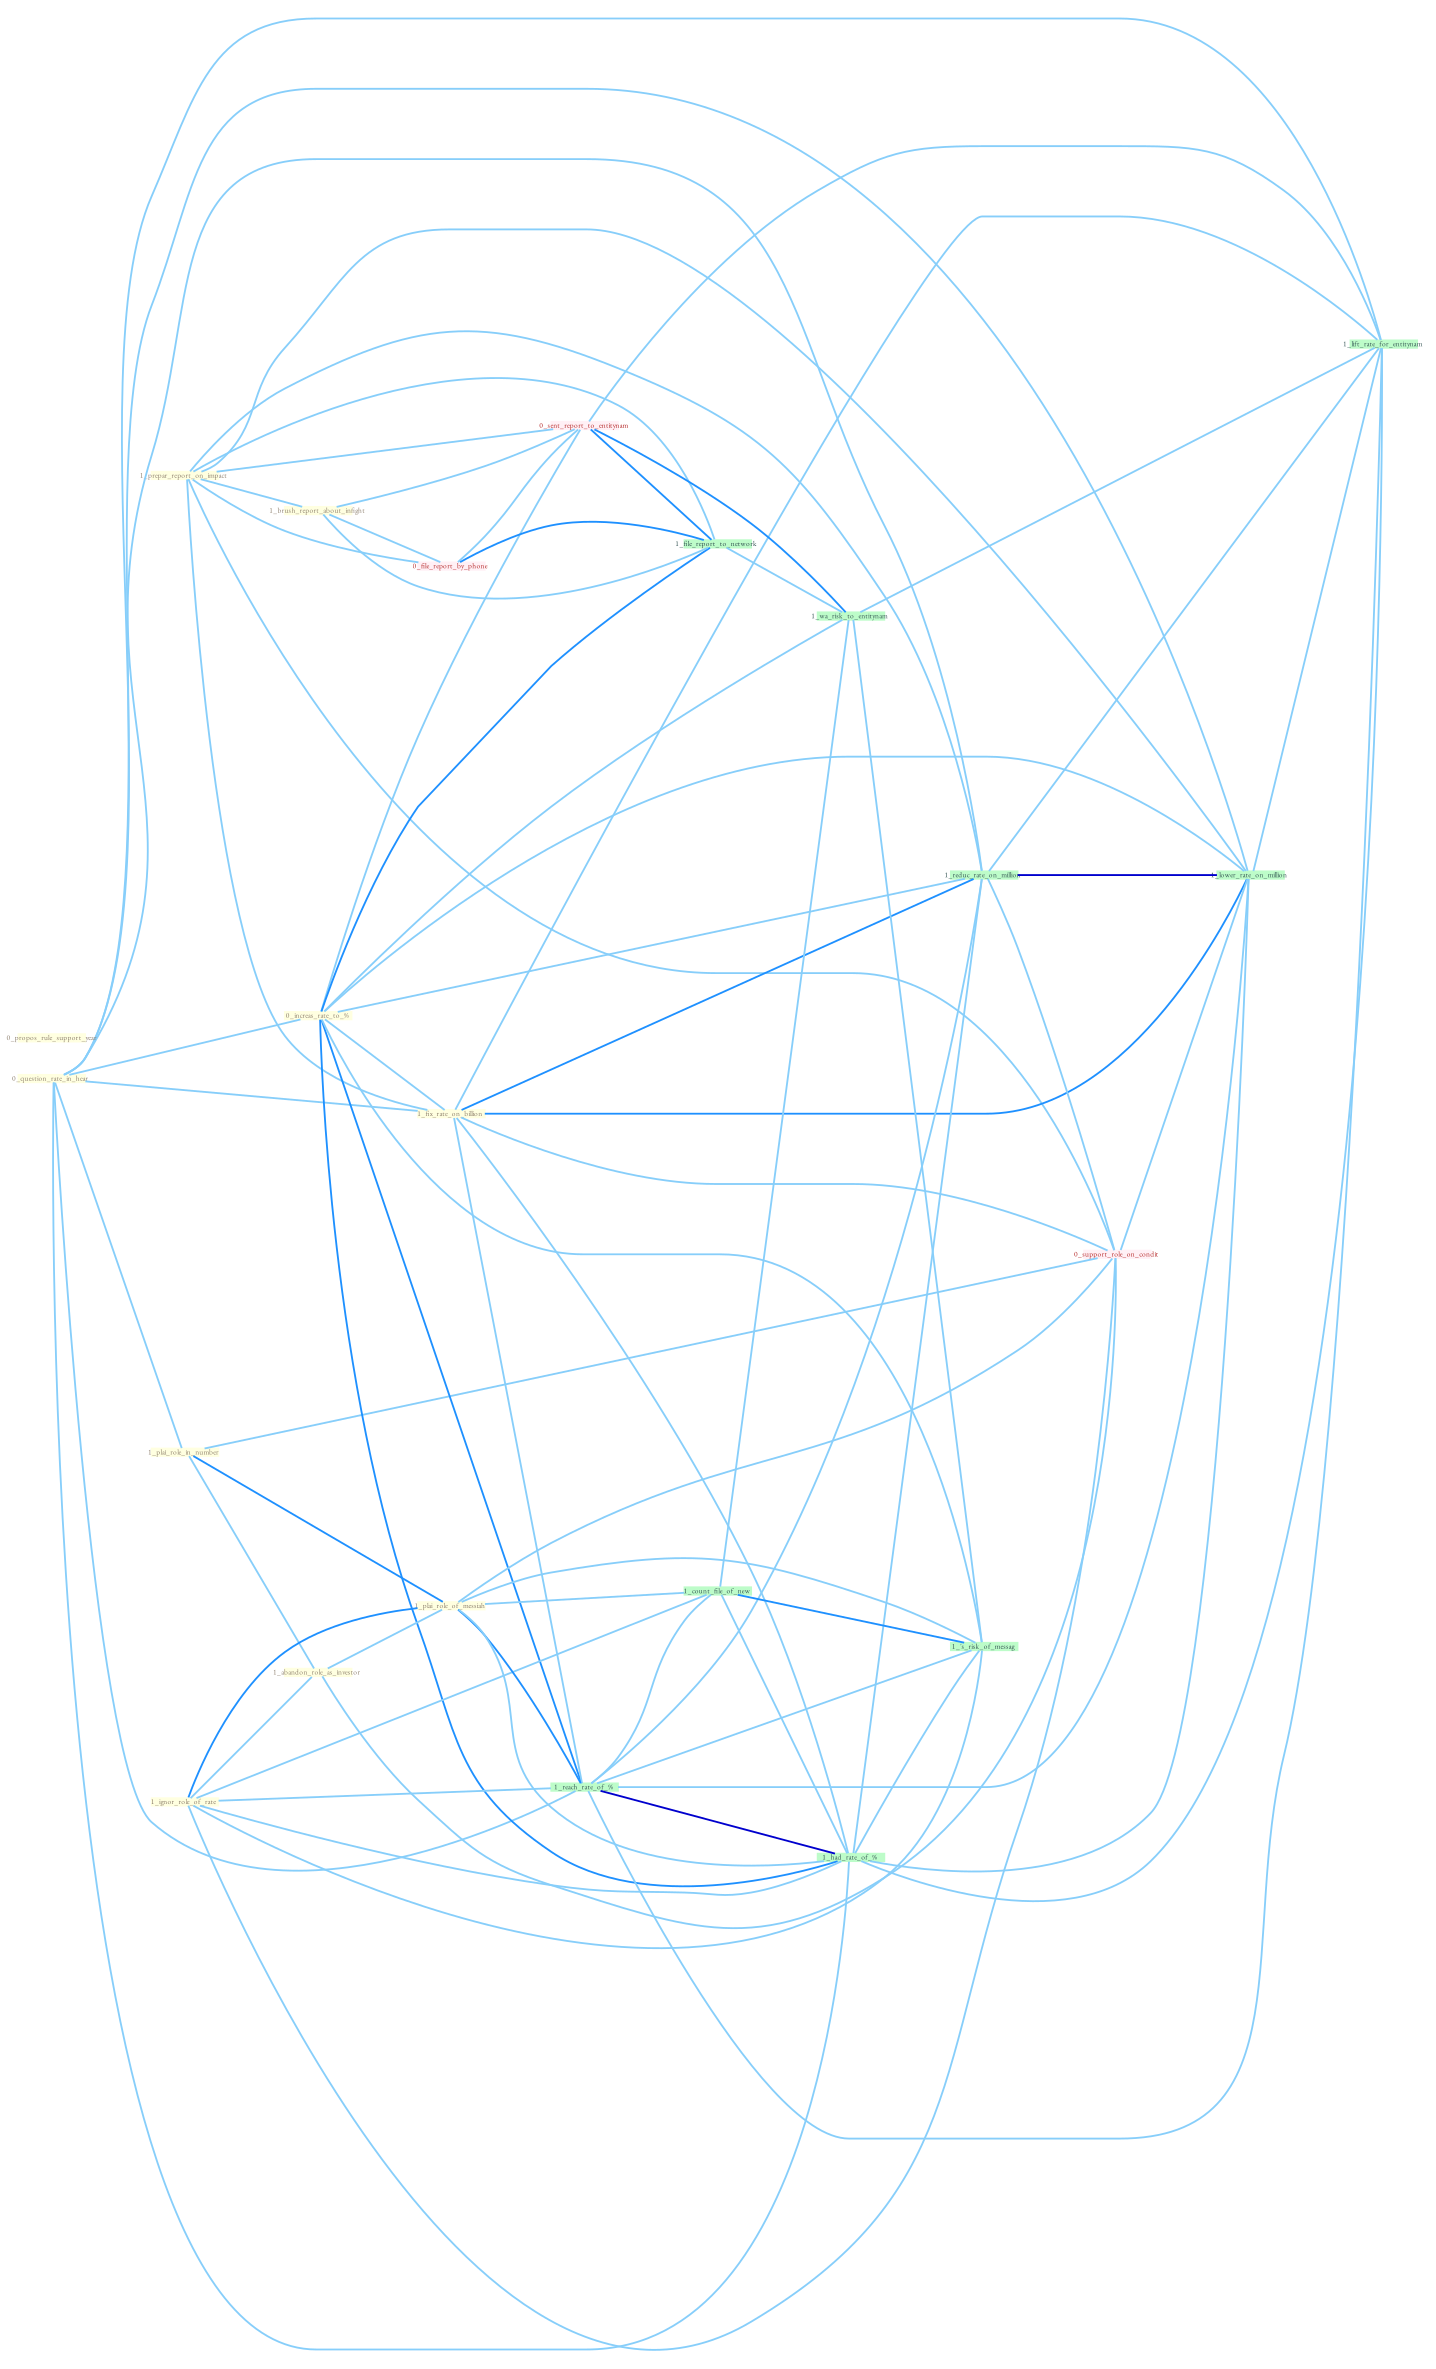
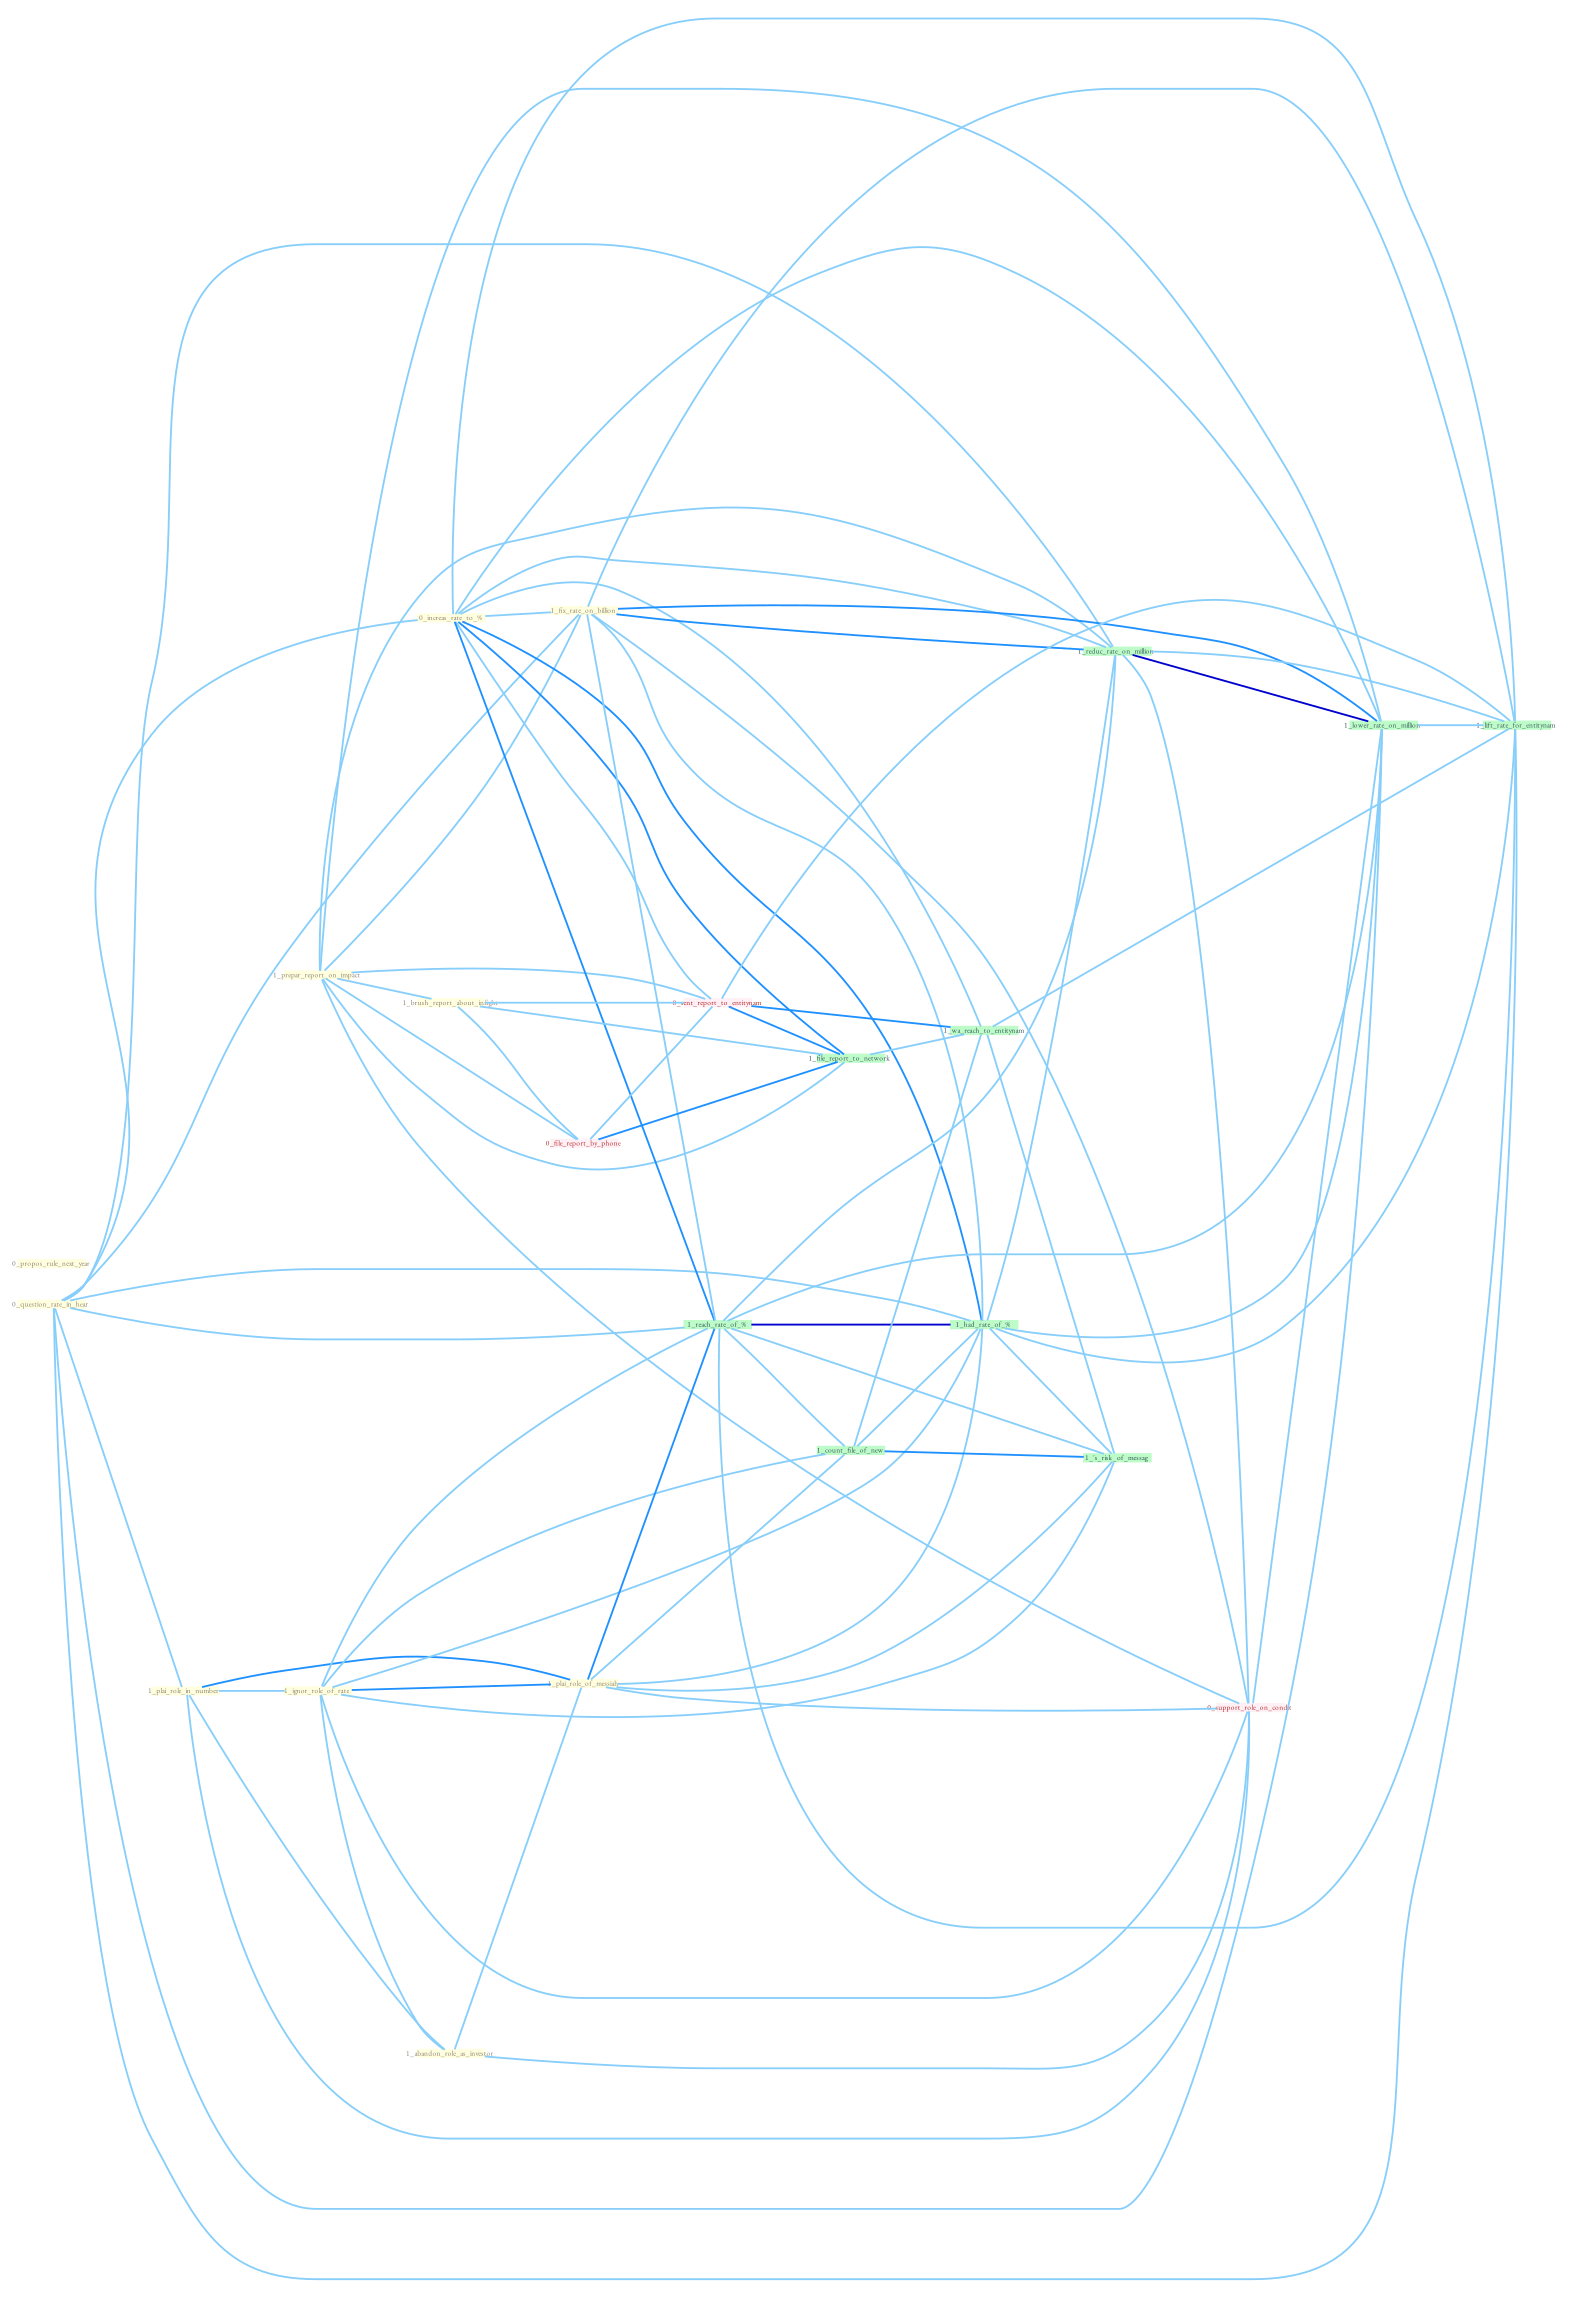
(851, 616) -> (984, 1030)
(52, 1038) -> (52, 1264)
(719, 1254) -> (1025, 18)
none -> (252, 1691)
